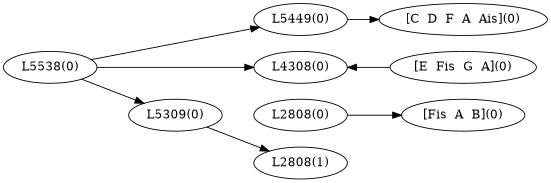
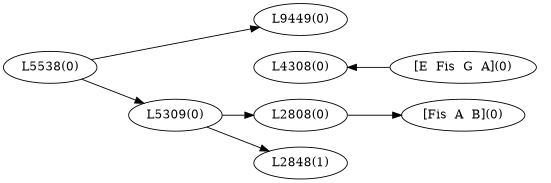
(301, 19) -> (301, 19)
(463, 19) -> none
(171, 67) -> none
none -> (233, 115)
(301, 163) -> (301, 163)
